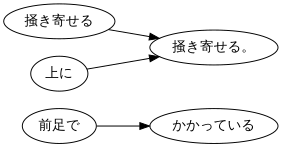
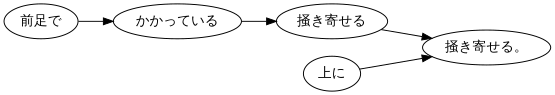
none -> (254, 21)
